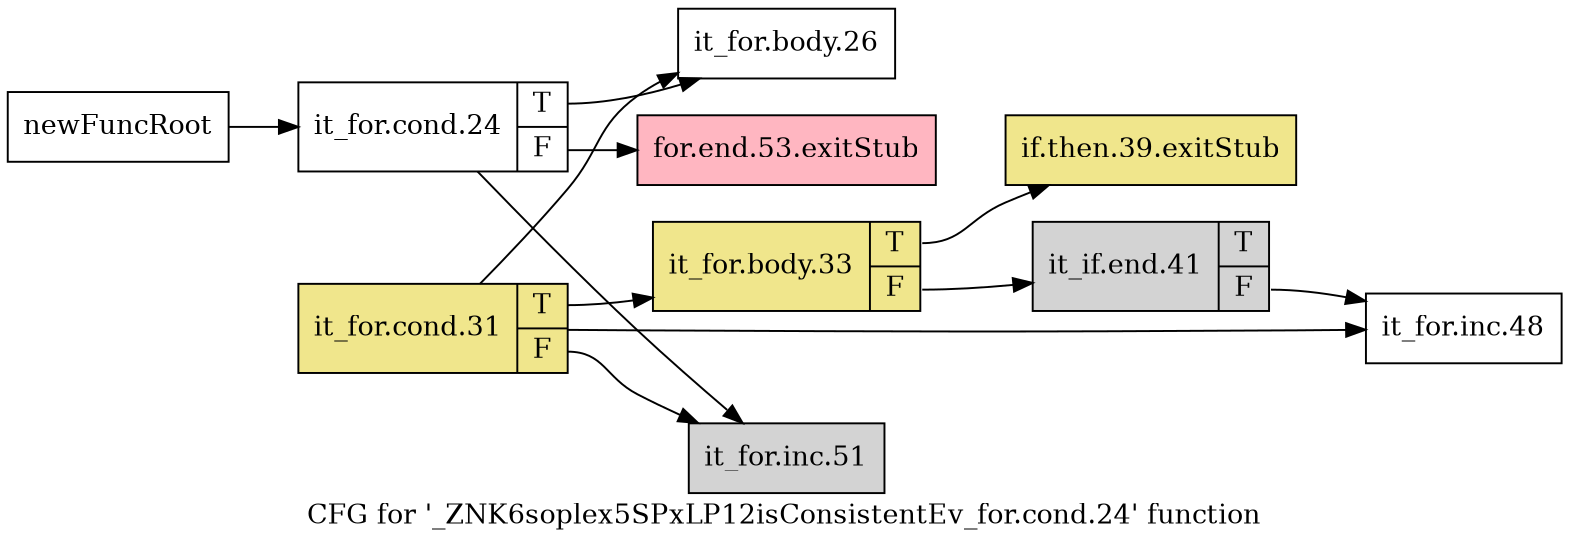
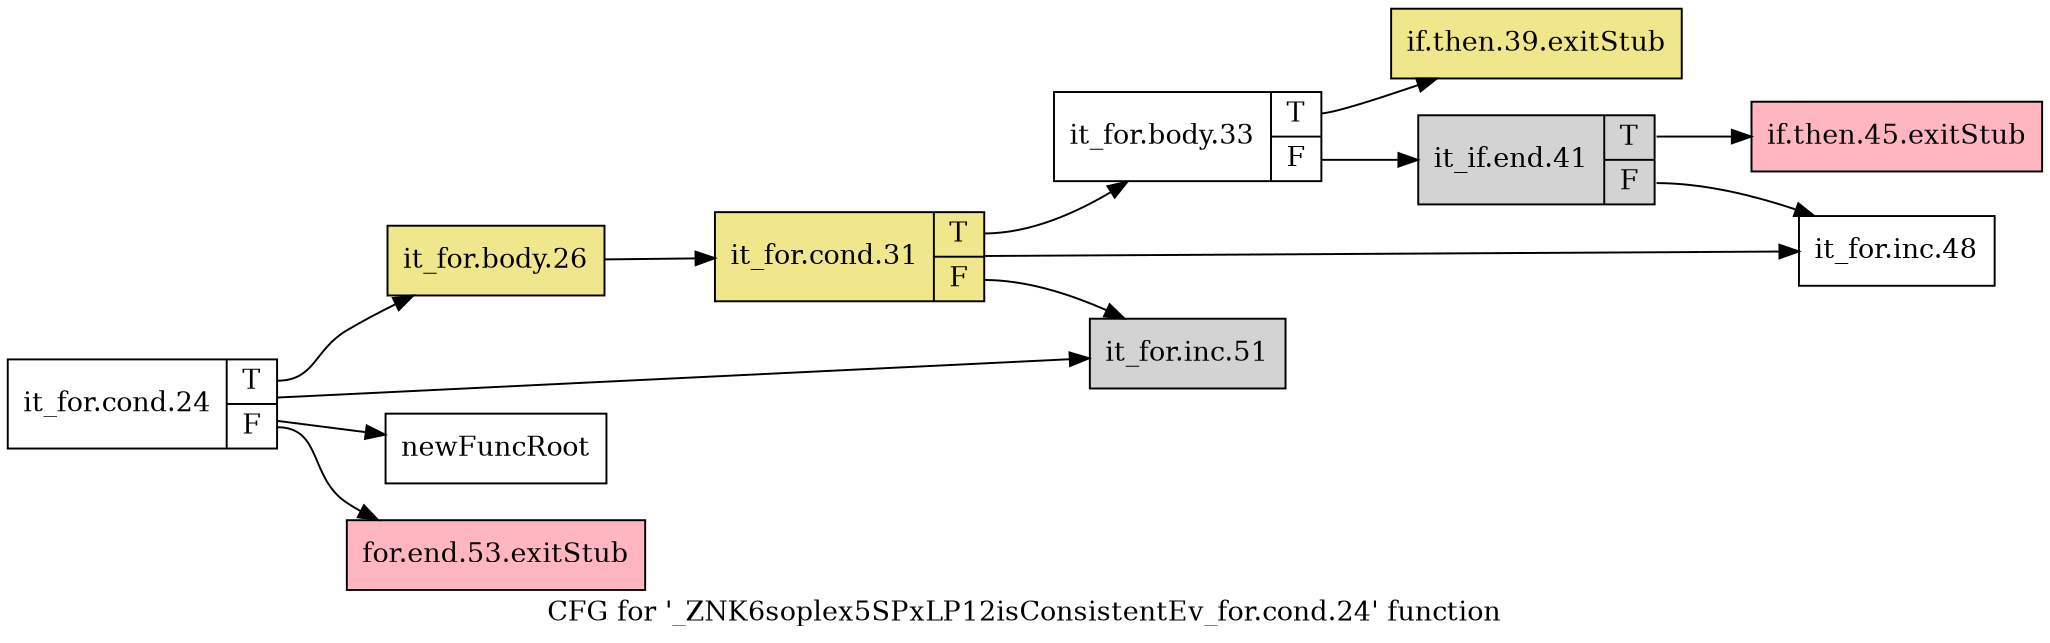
(787, 44) -> (496, 261)
(254, 127) -> (322, 427)
none -> (1897, 137)
(572, 183) -> (650, 259)
(787, 266) -> (1188, 137)
